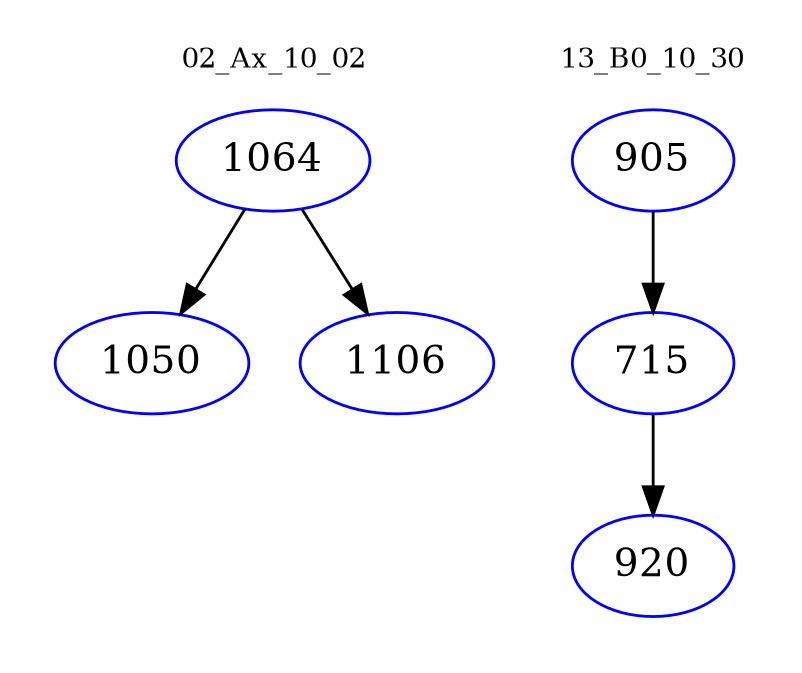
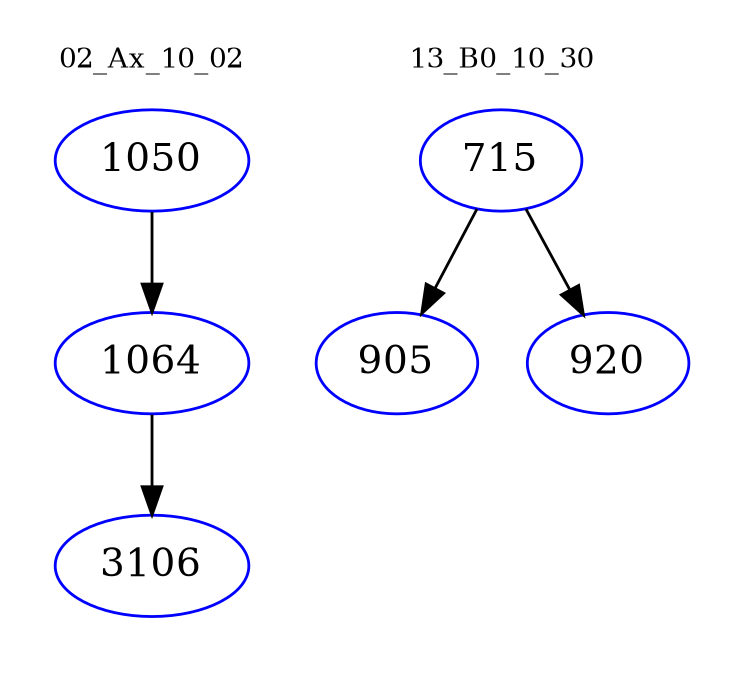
(653, 248) -> (456, 249)
(220, 249) -> (152, 248)
(397, 363) -> (152, 566)
